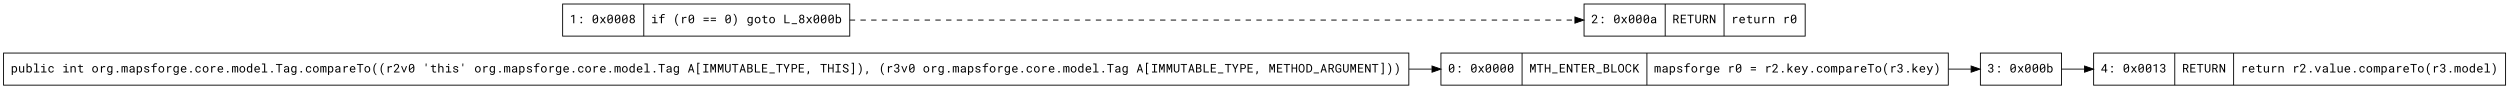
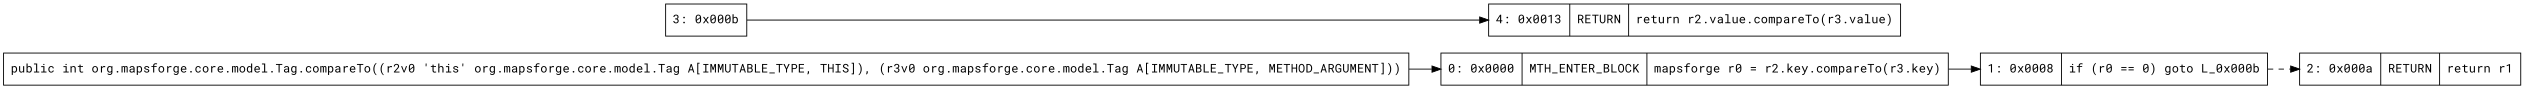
(747, 20) -> (2165, 69)
(1765, 20) -> (2480, 69)
(1960, 69) -> (1960, 69)
(2370, 69) -> (1765, 20)
